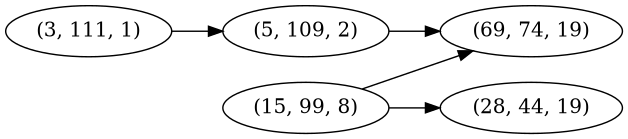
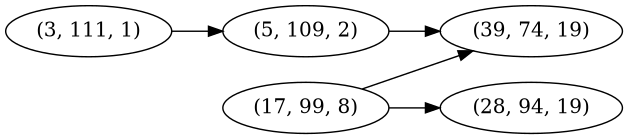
(531, 31) -> (531, 31)
(306, 108) -> (306, 108)
(531, 108) -> (531, 108)
